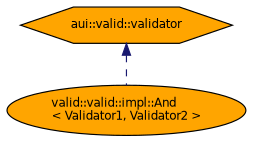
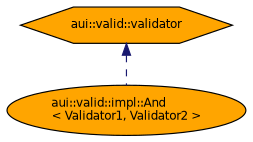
(126, 110) -> (126, 110)
